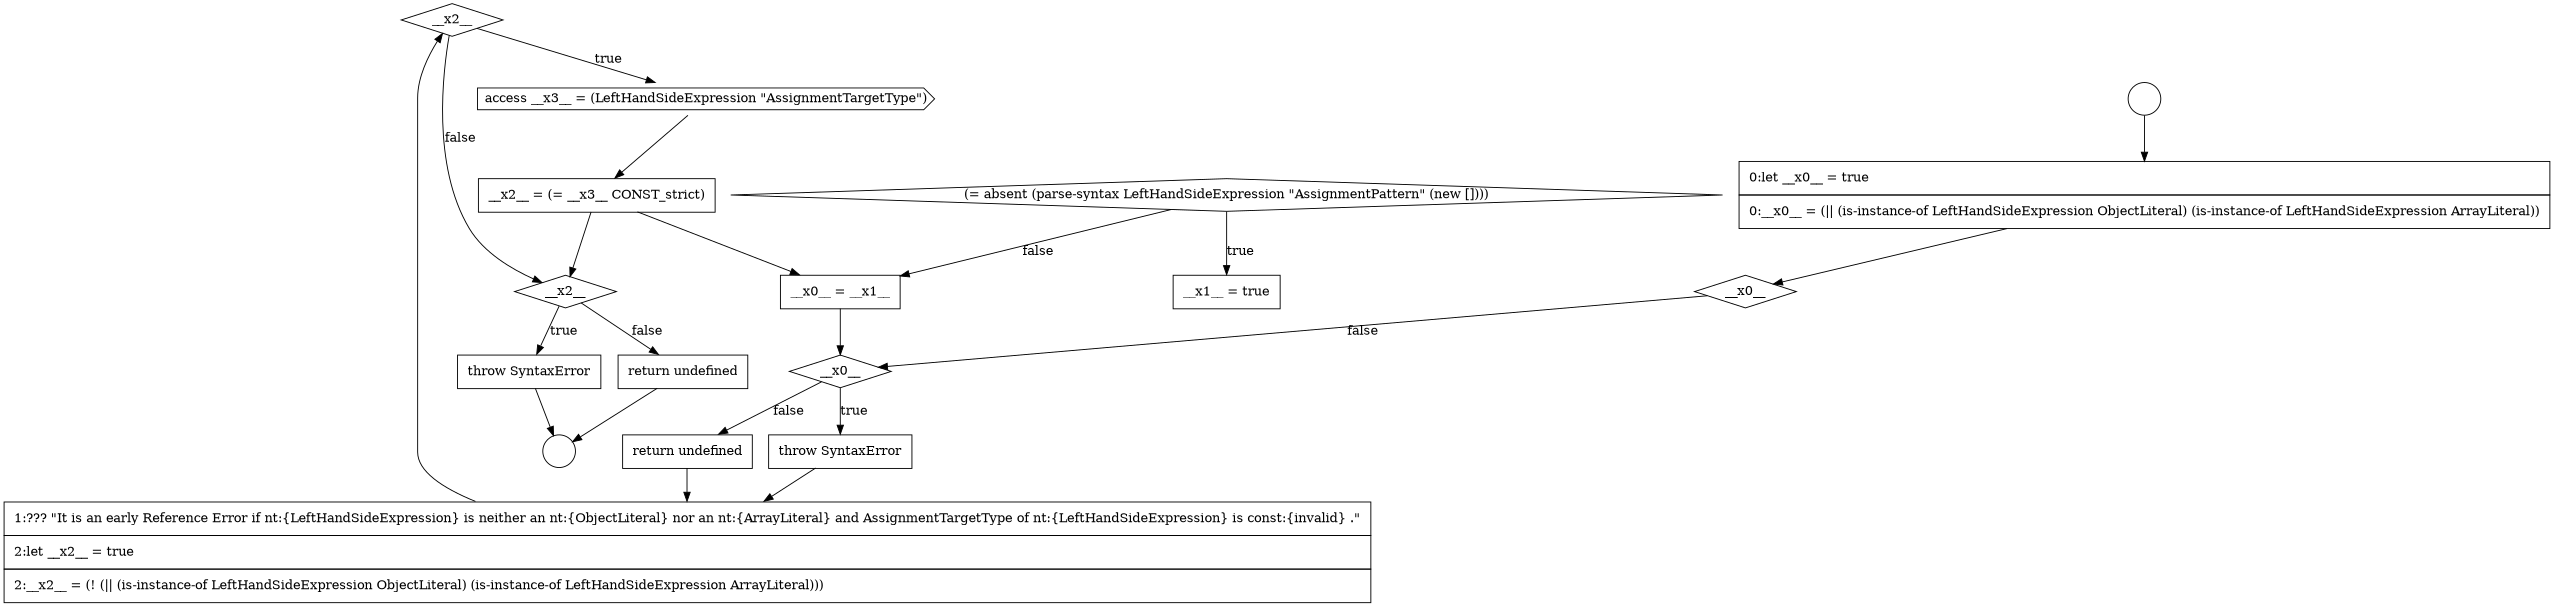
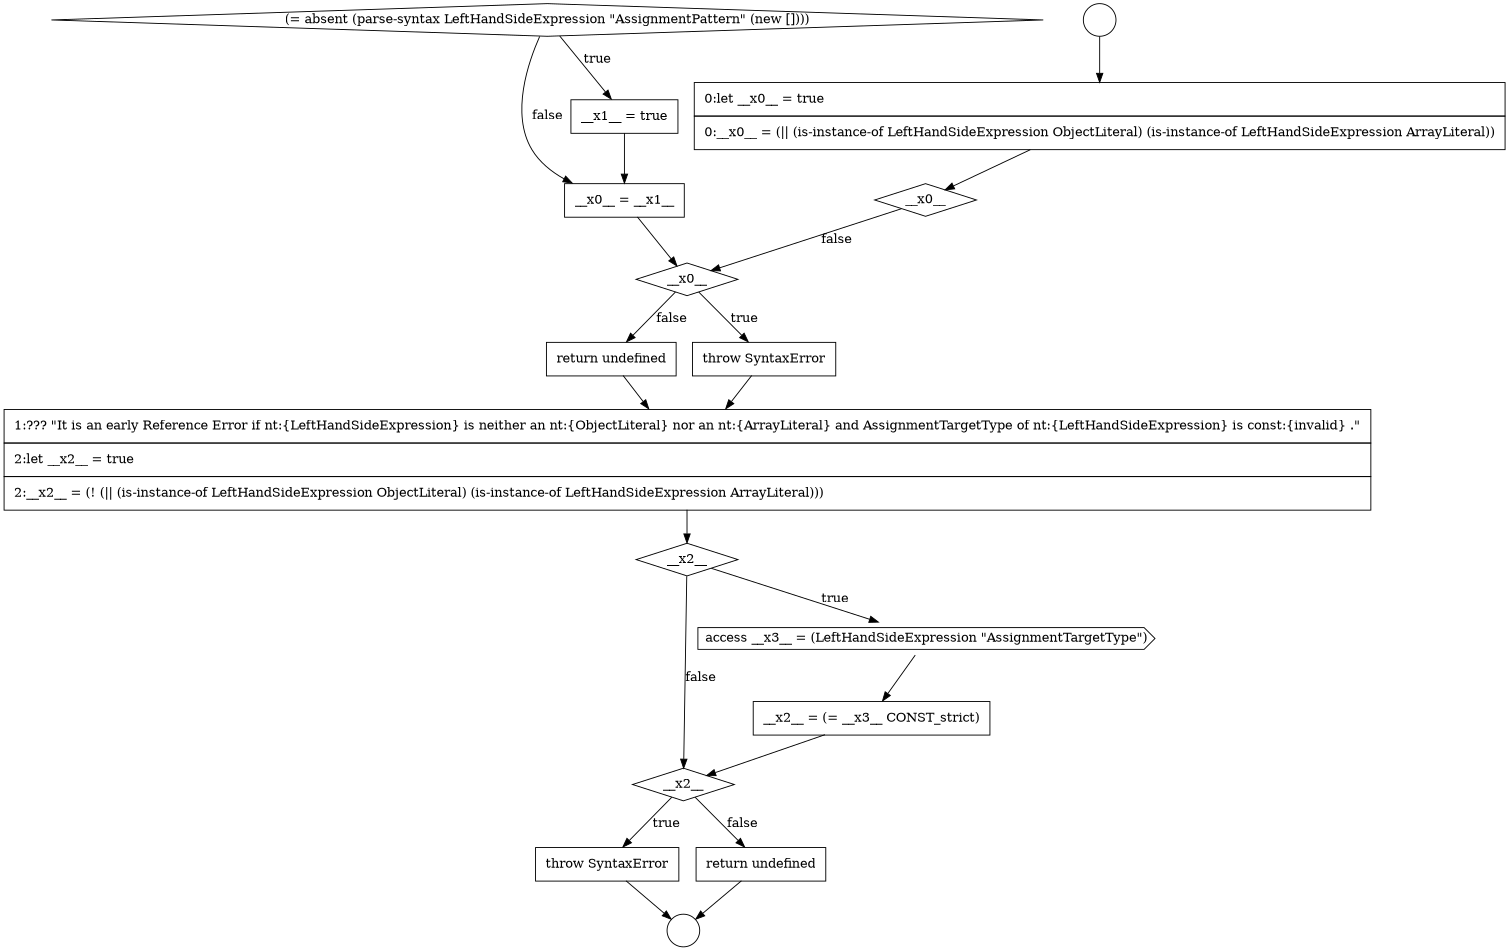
(714, 242) -> (624, 154)
